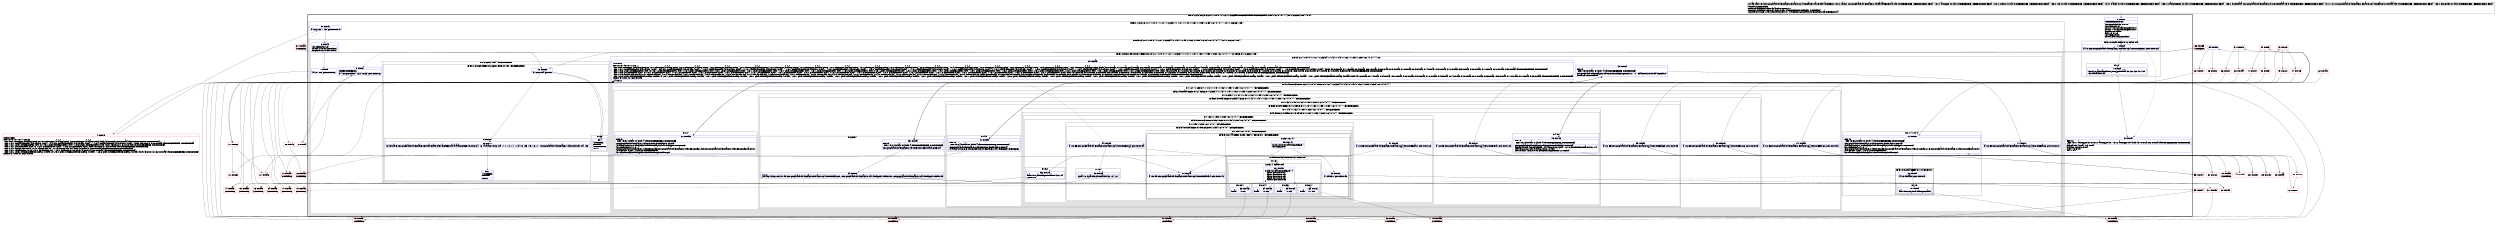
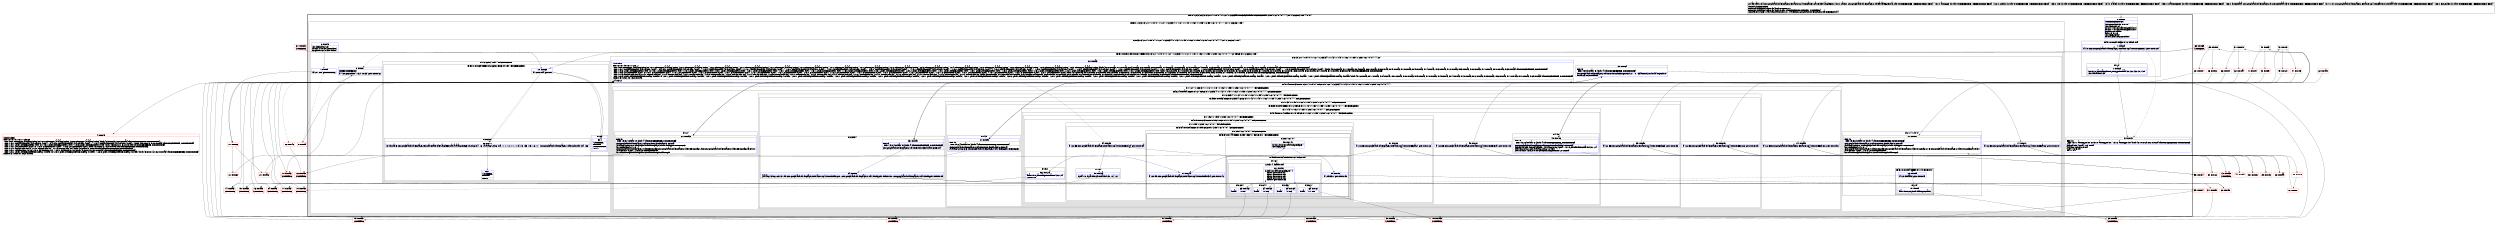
(325, 28) -> none
(1224, 157) -> (1224, 157)
